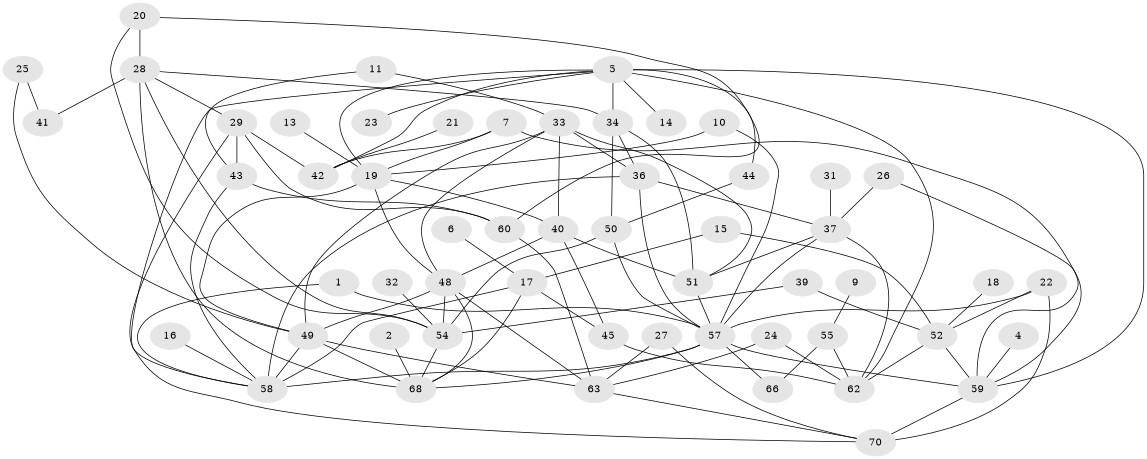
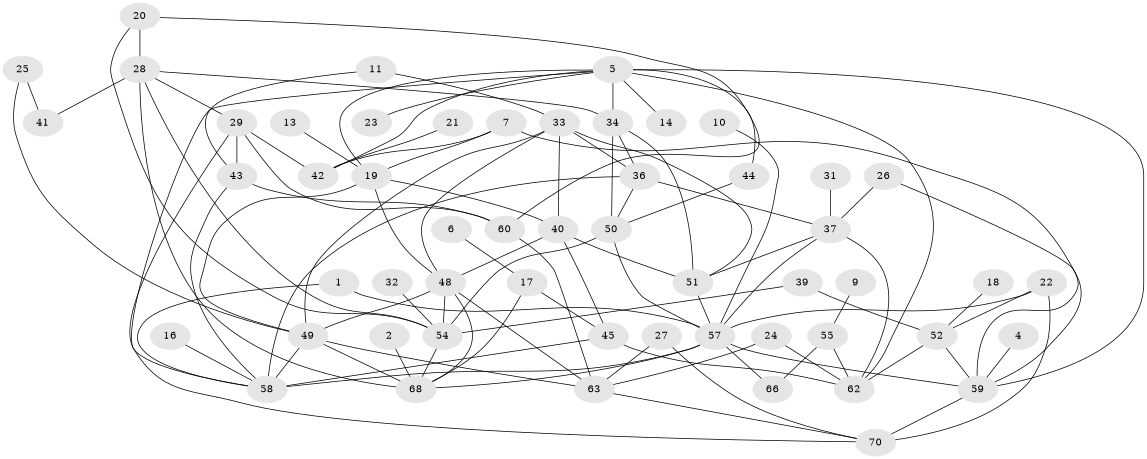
(549, 159) -> none
(721, 229) -> none
(652, 263) -> (626, 203)
(375, 319) -> (453, 360)
